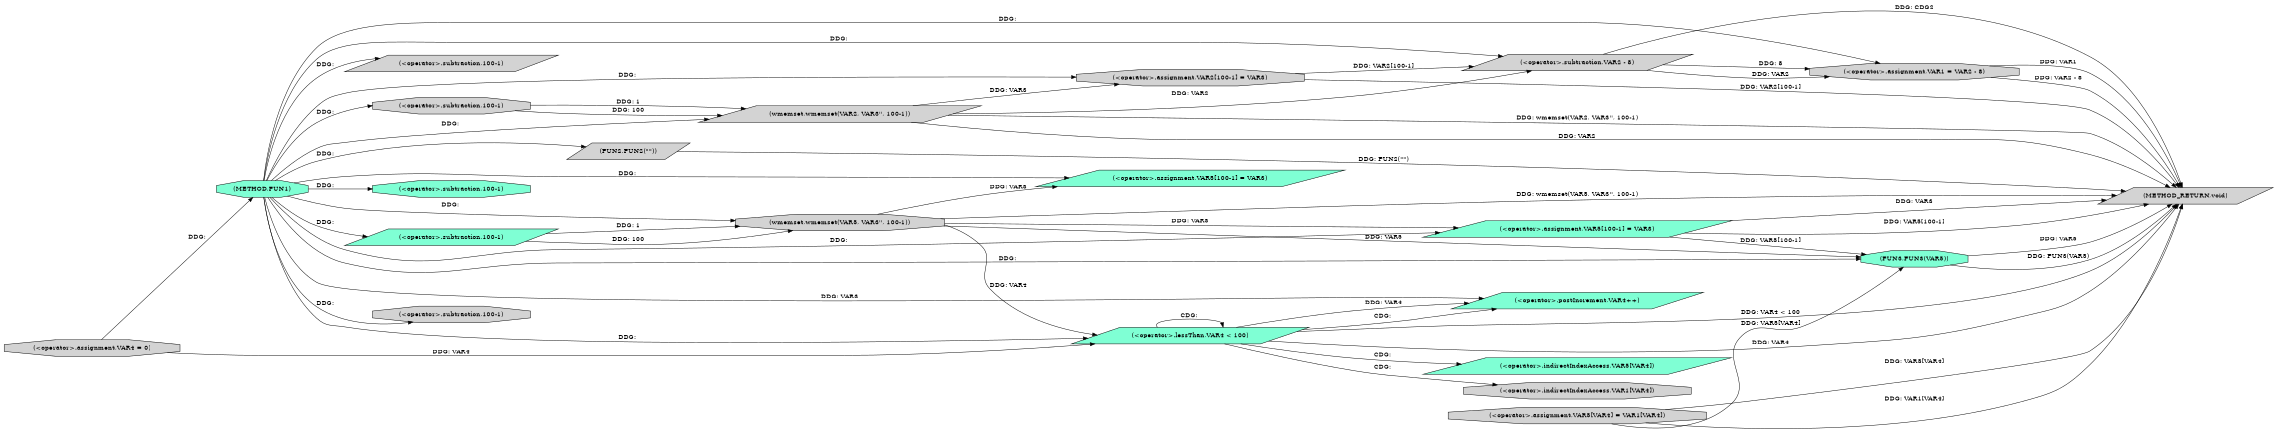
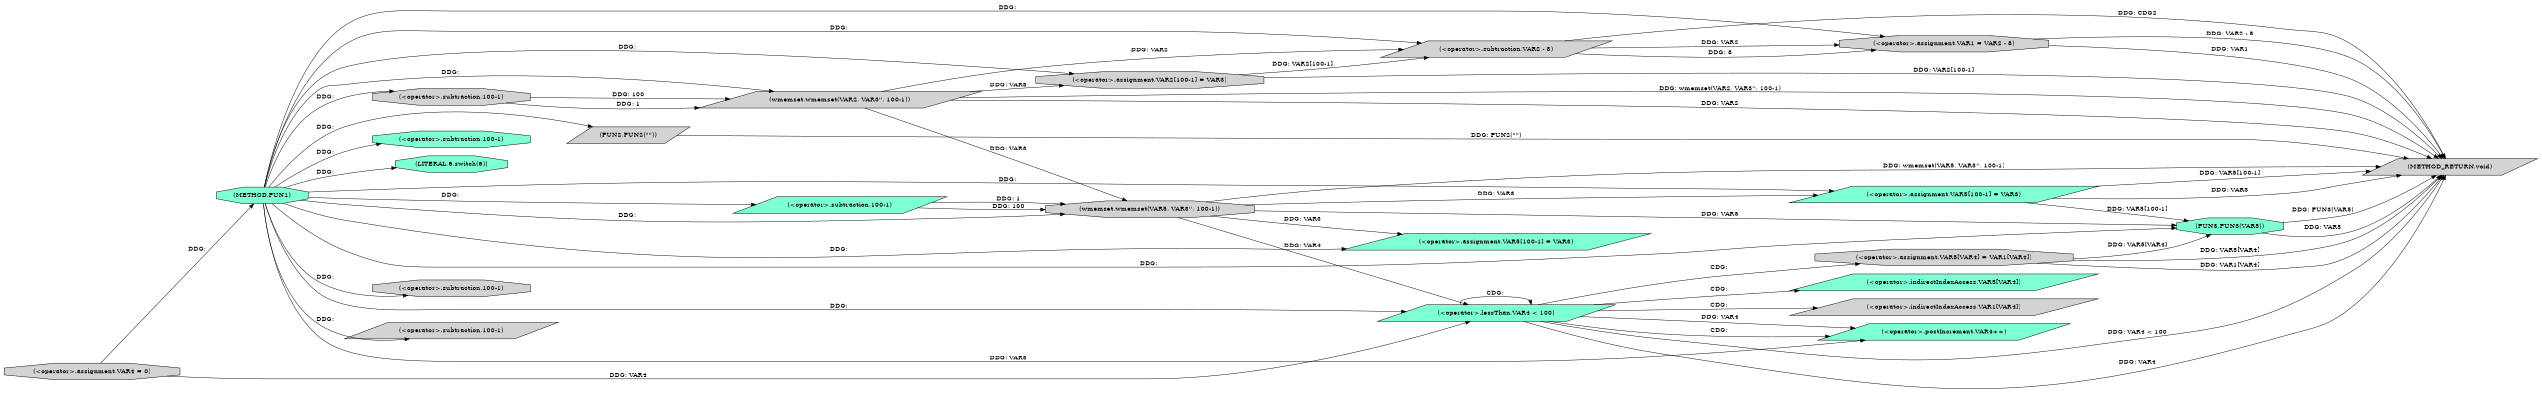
none -> (994, 153)
none -> (451, 164)
none -> (1696, 279)
(1577, 391) -> (1944, 307)
